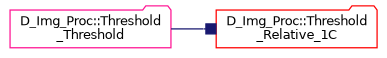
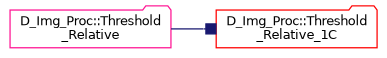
(90, 29) -> (90, 29)
